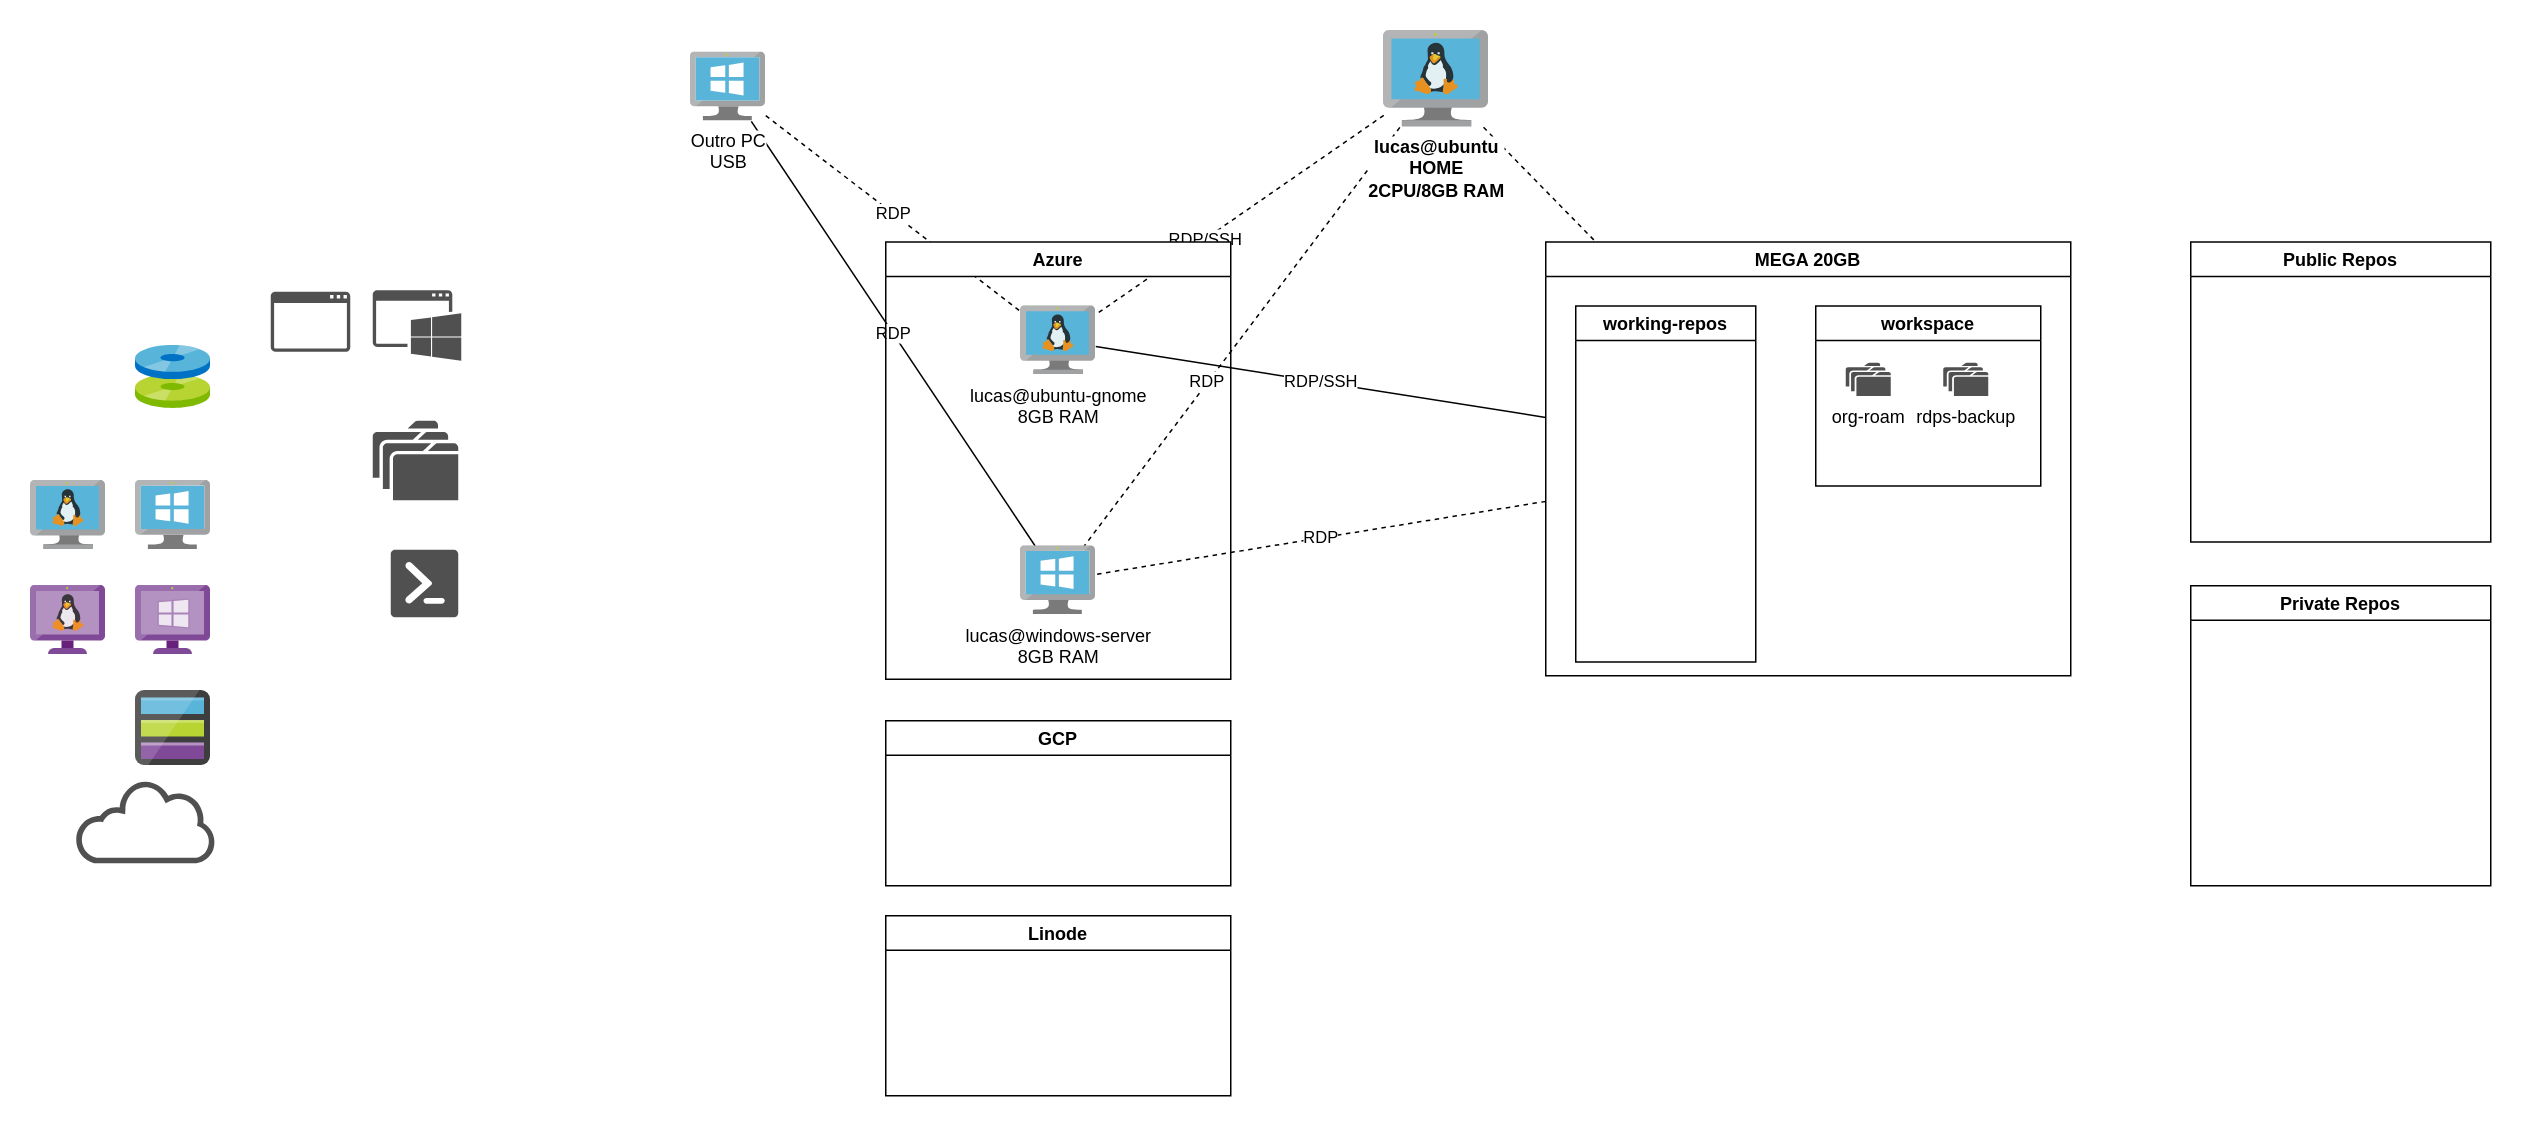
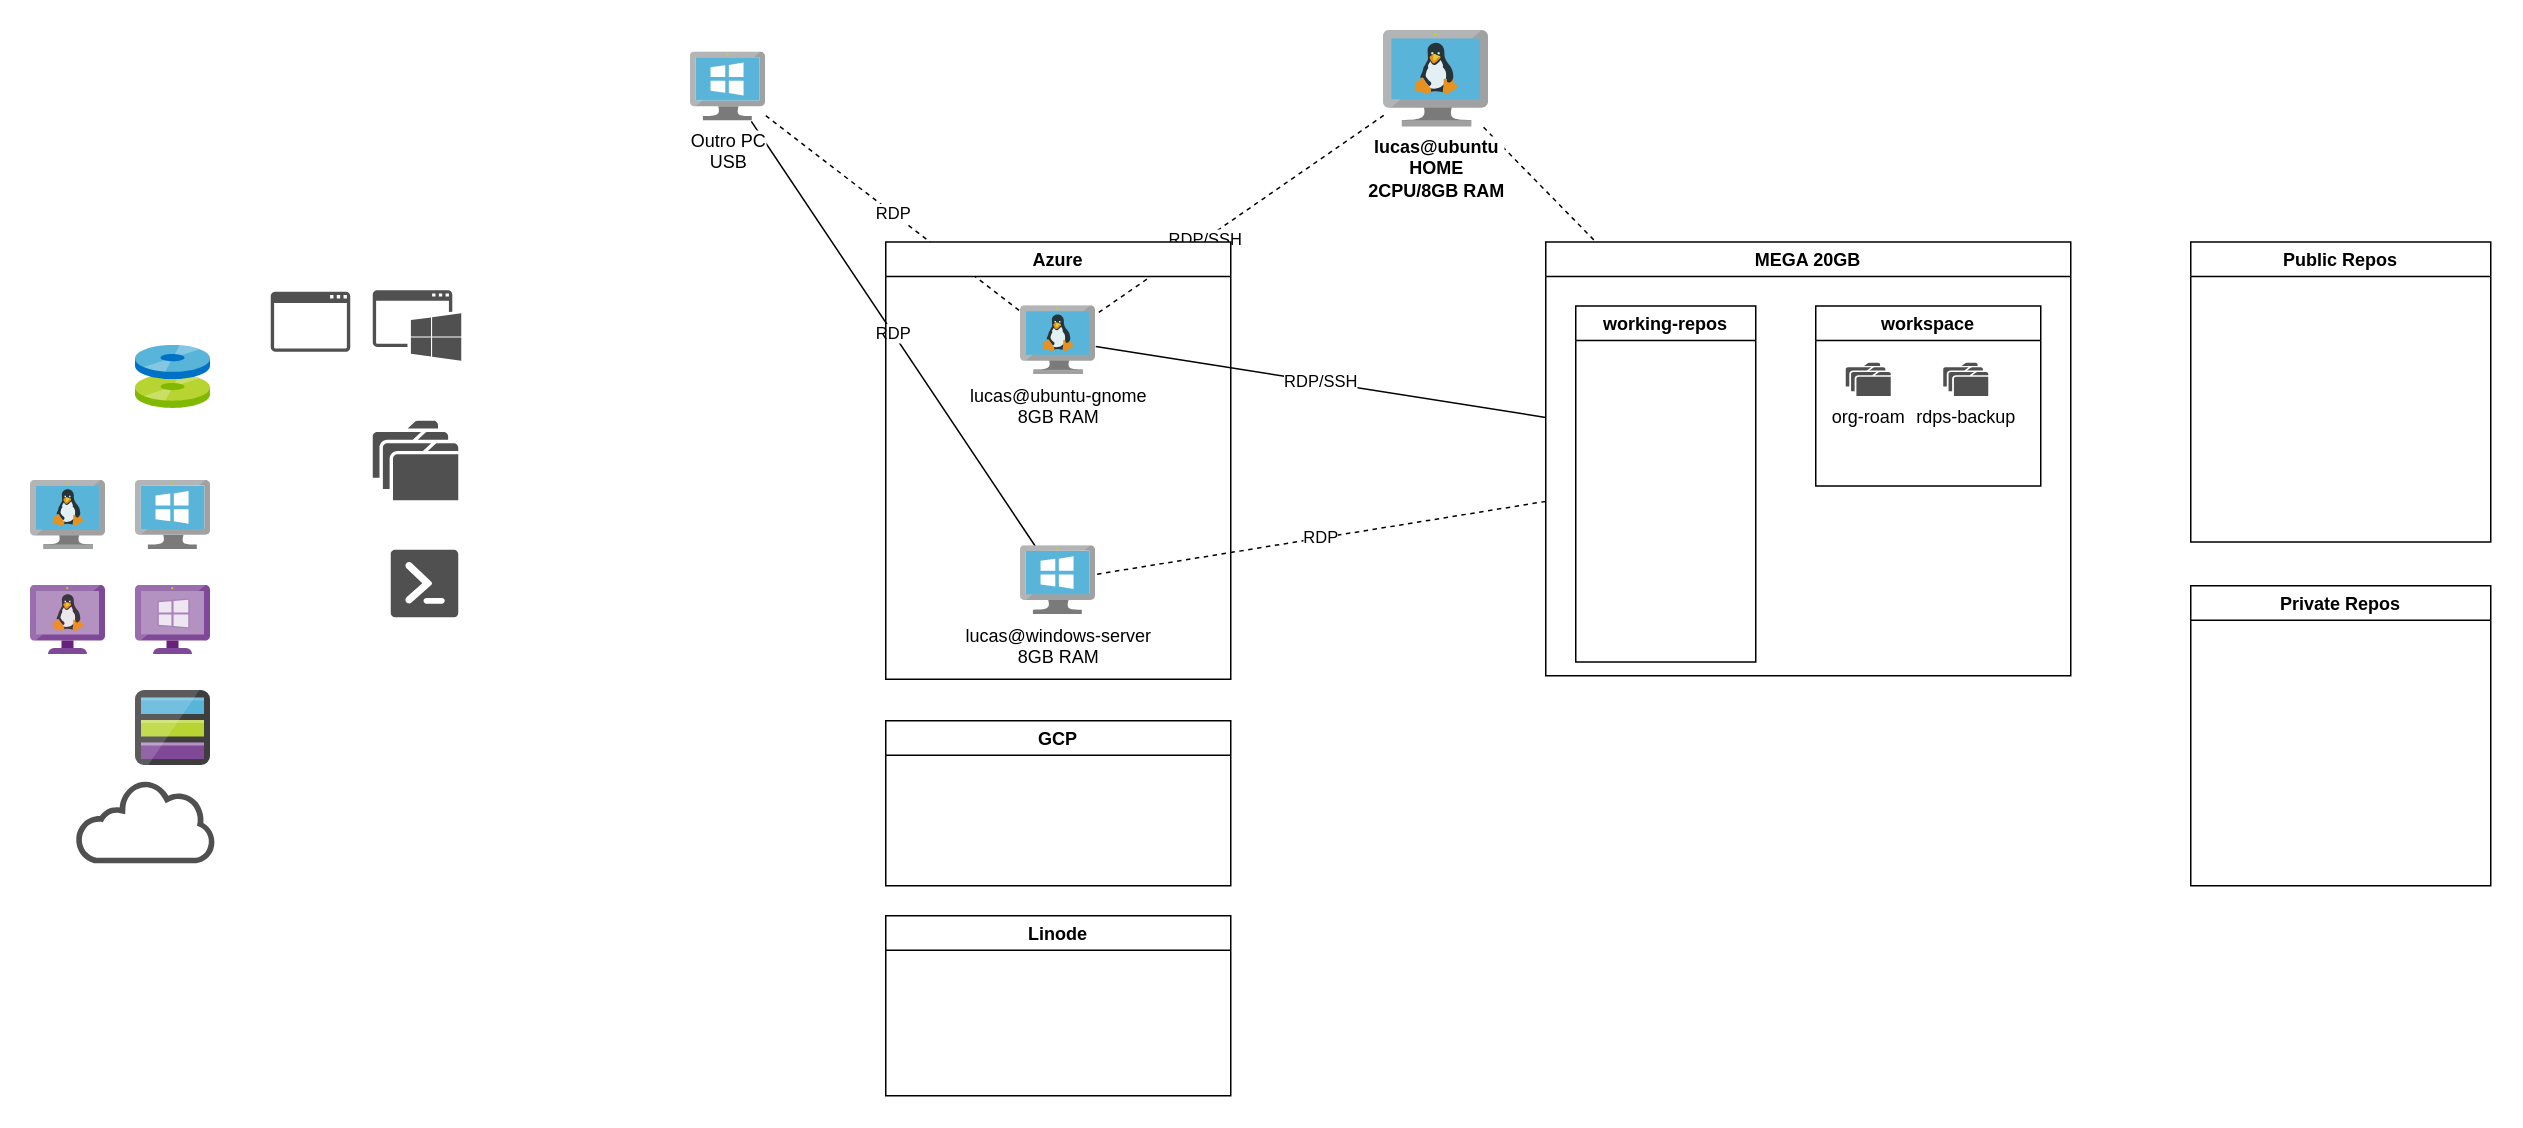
(1156, 451) -> none
